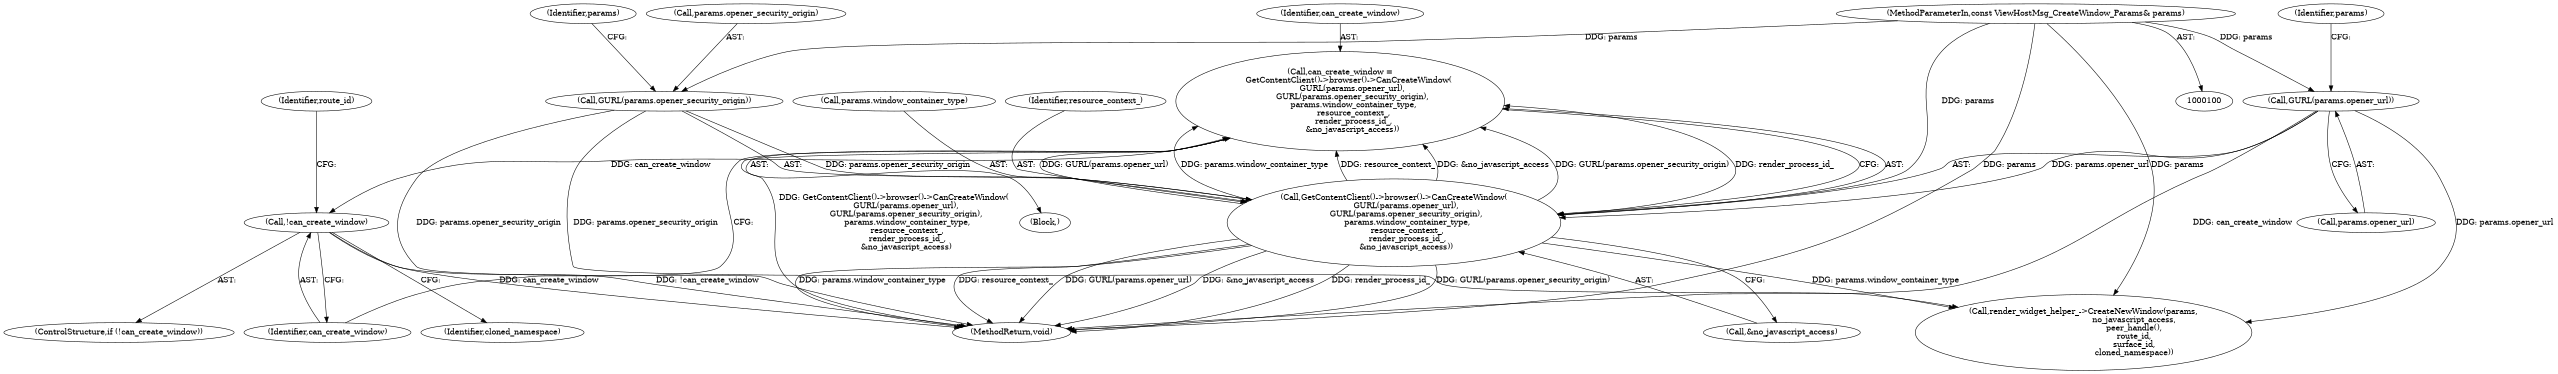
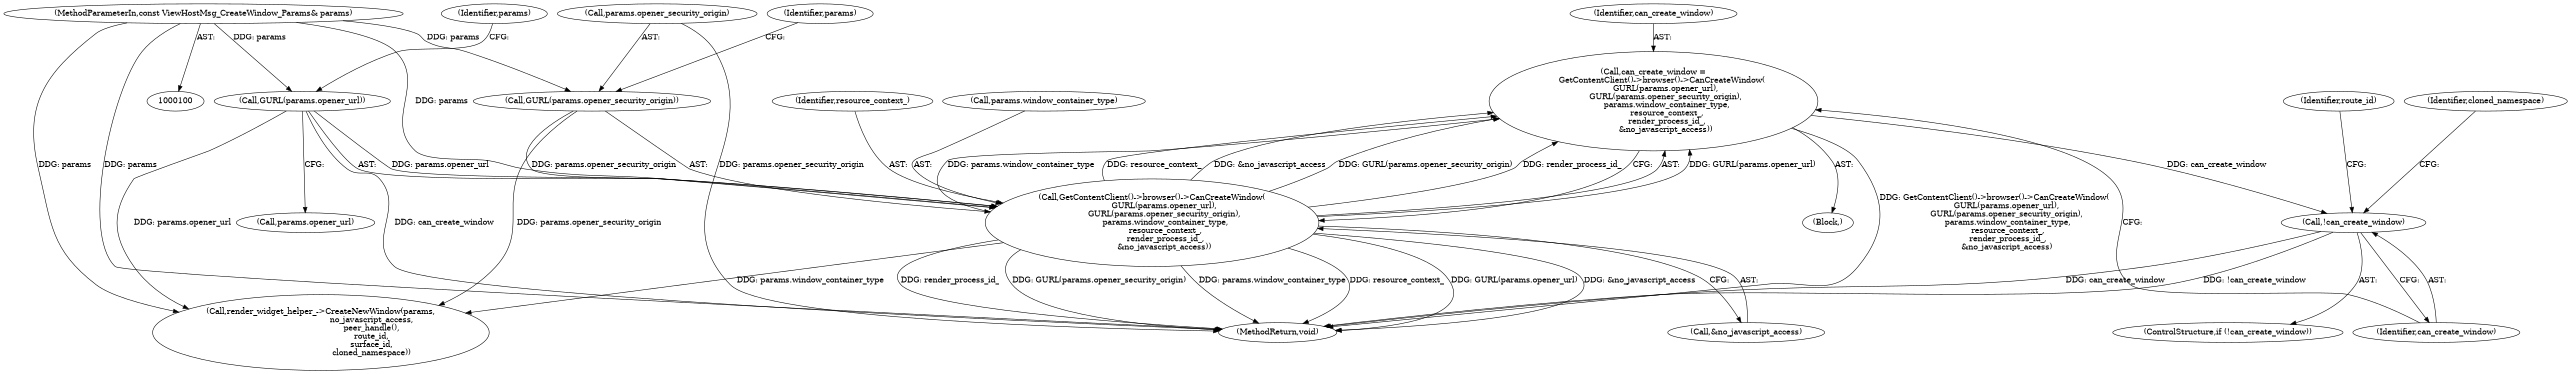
(2355, 163) -> none
(412, 262) -> (787, 303)
(407, 276) -> (2422, 160)
